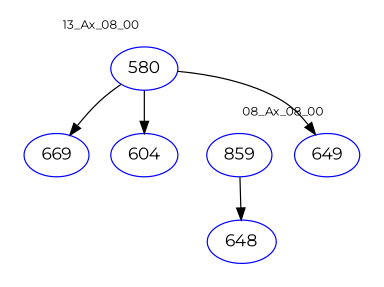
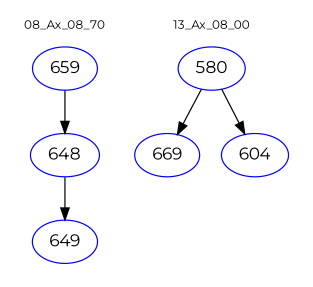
(249, 86) -> (65, 193)
(283, 112) -> (65, 26)
(239, 155) -> (65, 69)
